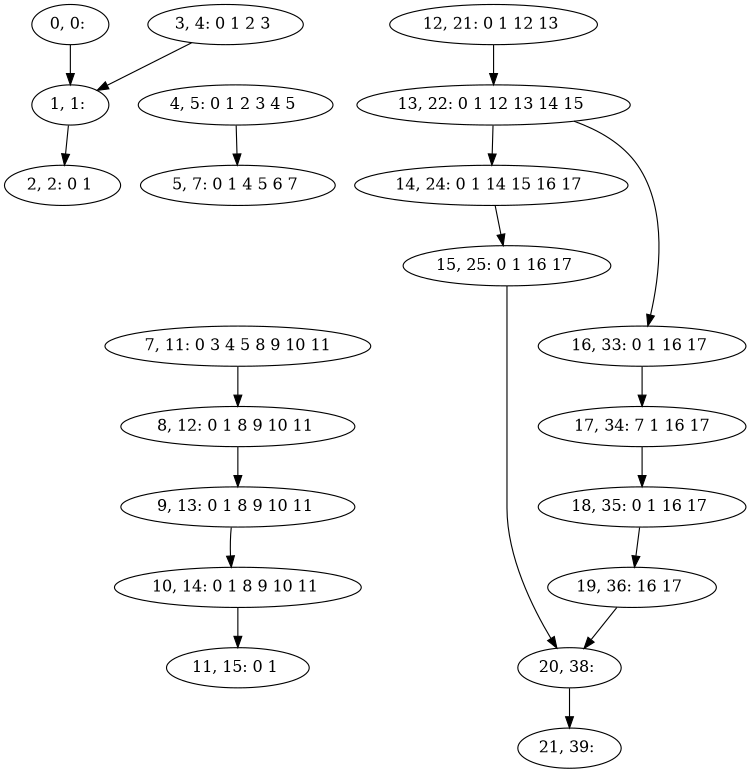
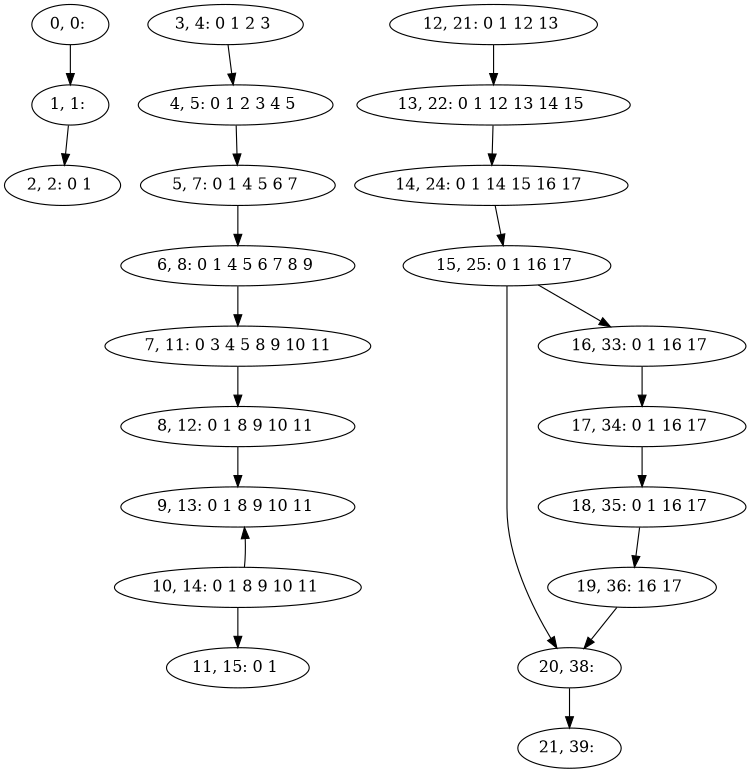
(149, 64) -> (230, 59)
(653, 200) -> (569, 303)
none -> (238, 266)
(642, 427) -> (642, 427)
(230, 542) -> (245, 553)
